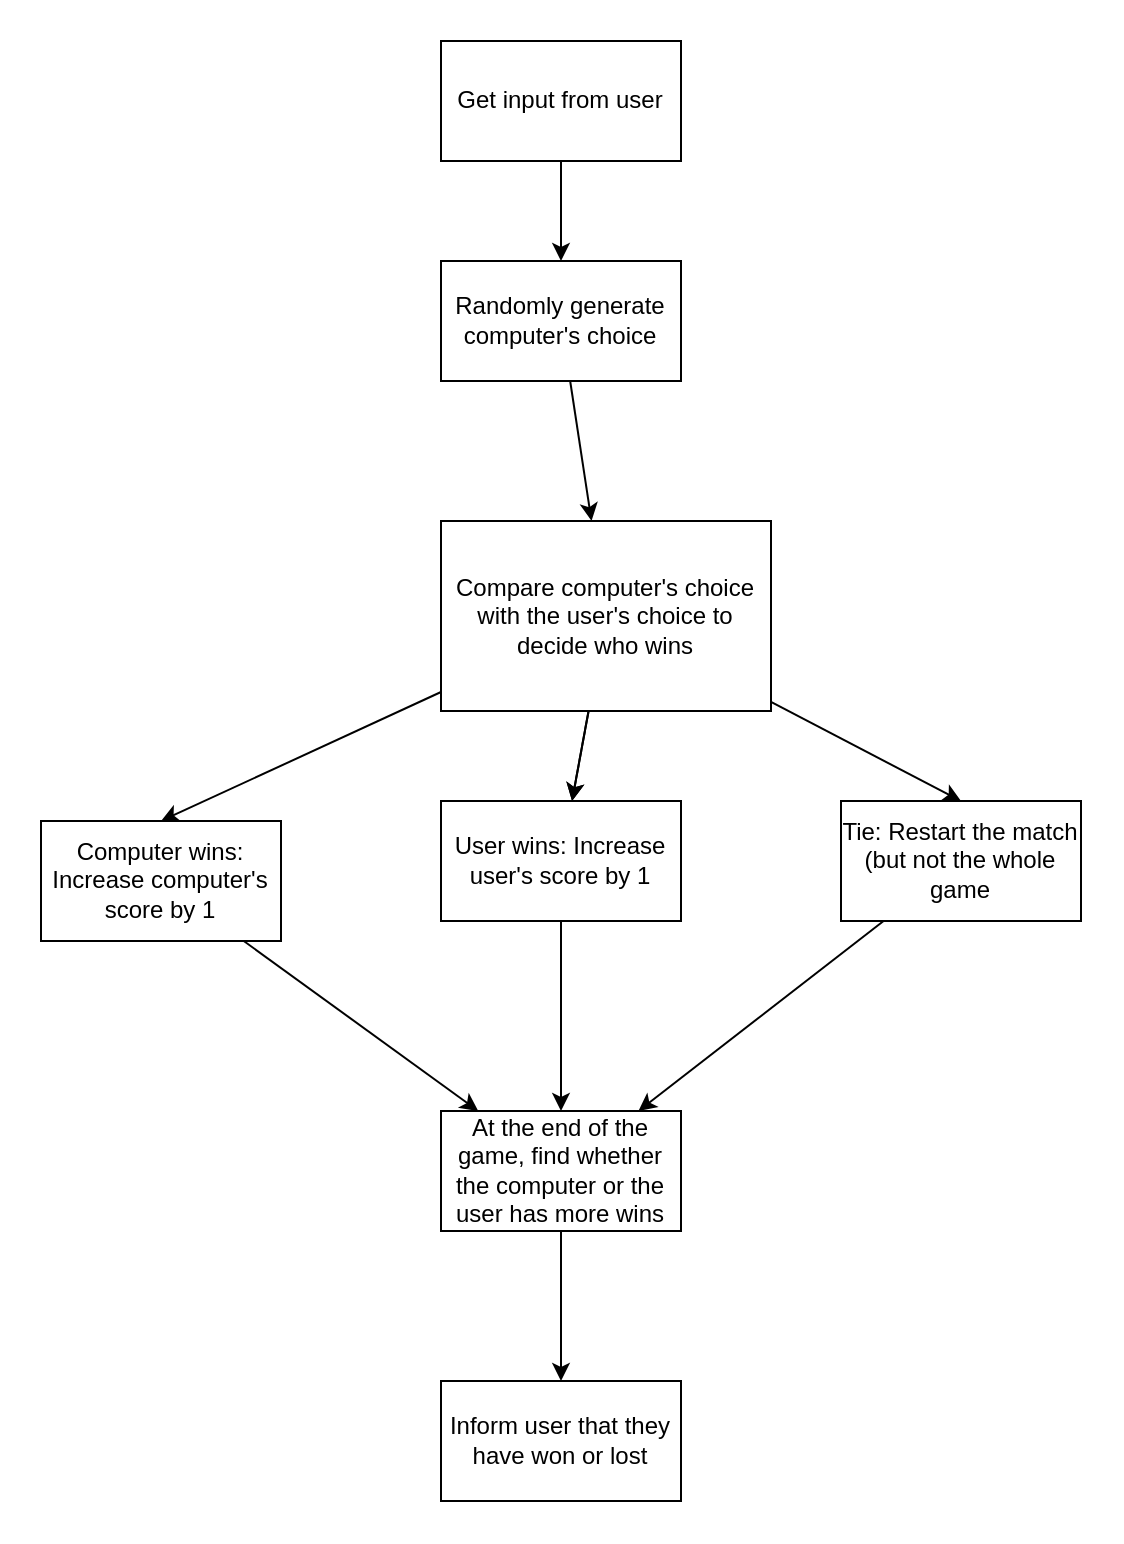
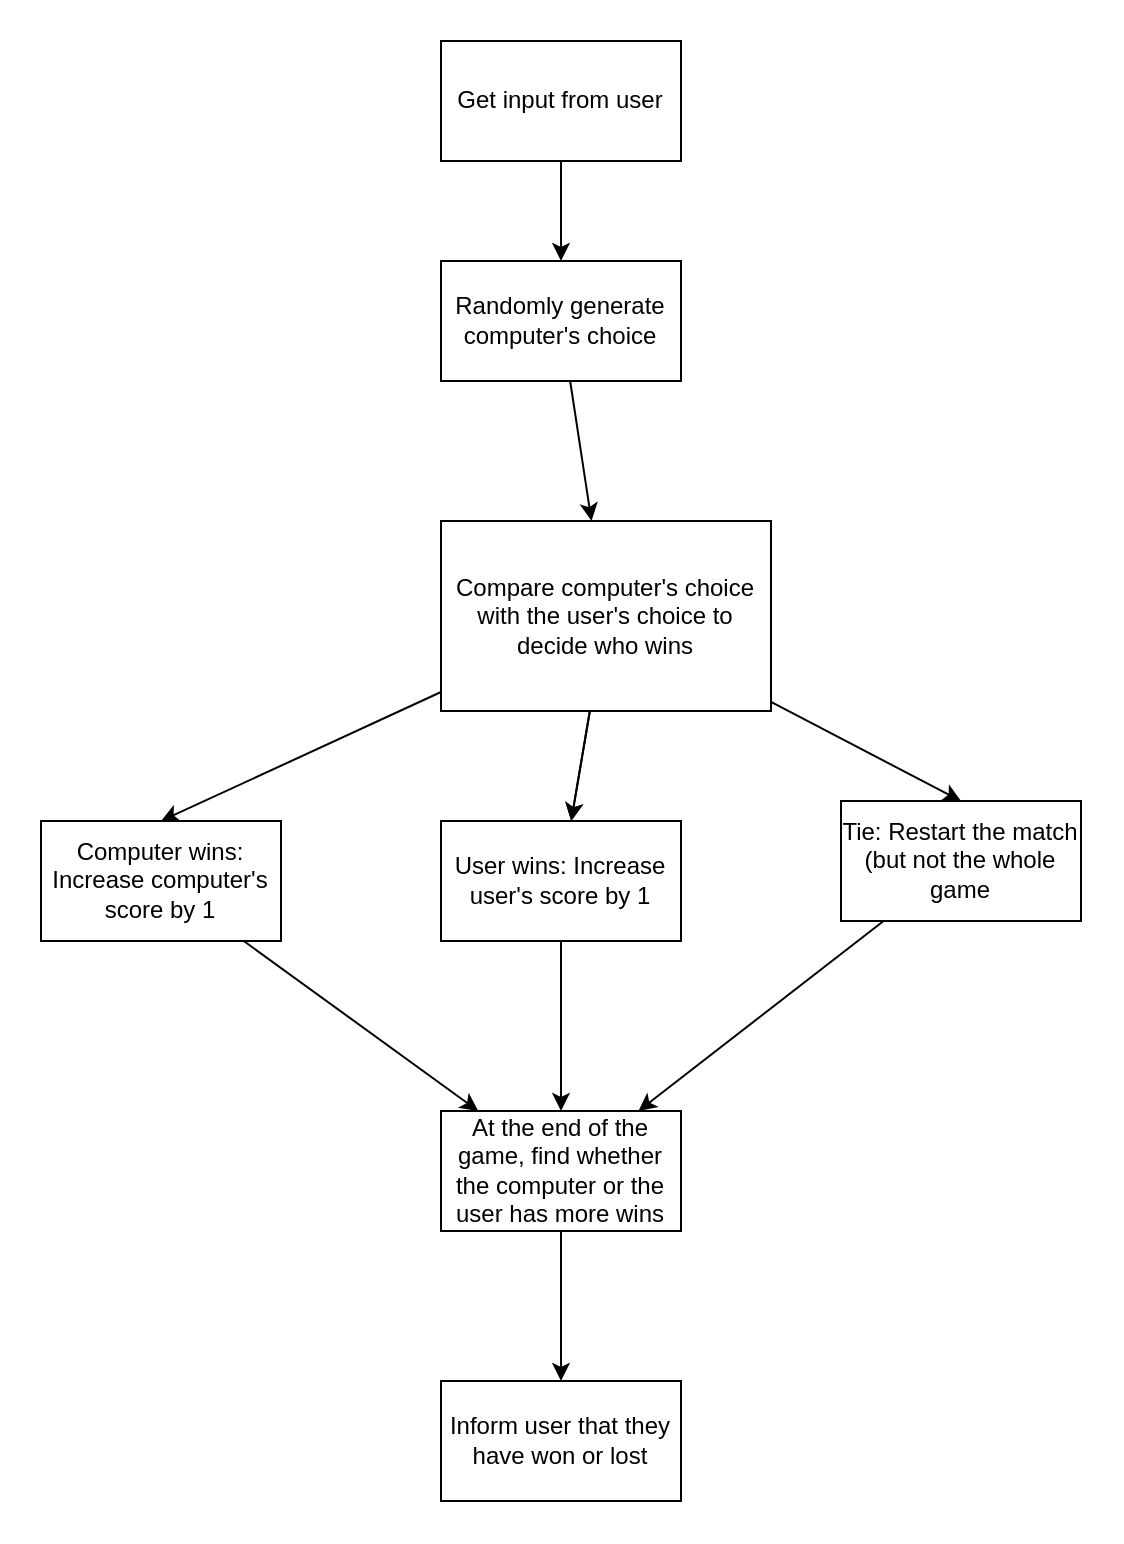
(561, 861) -> (561, 881)
